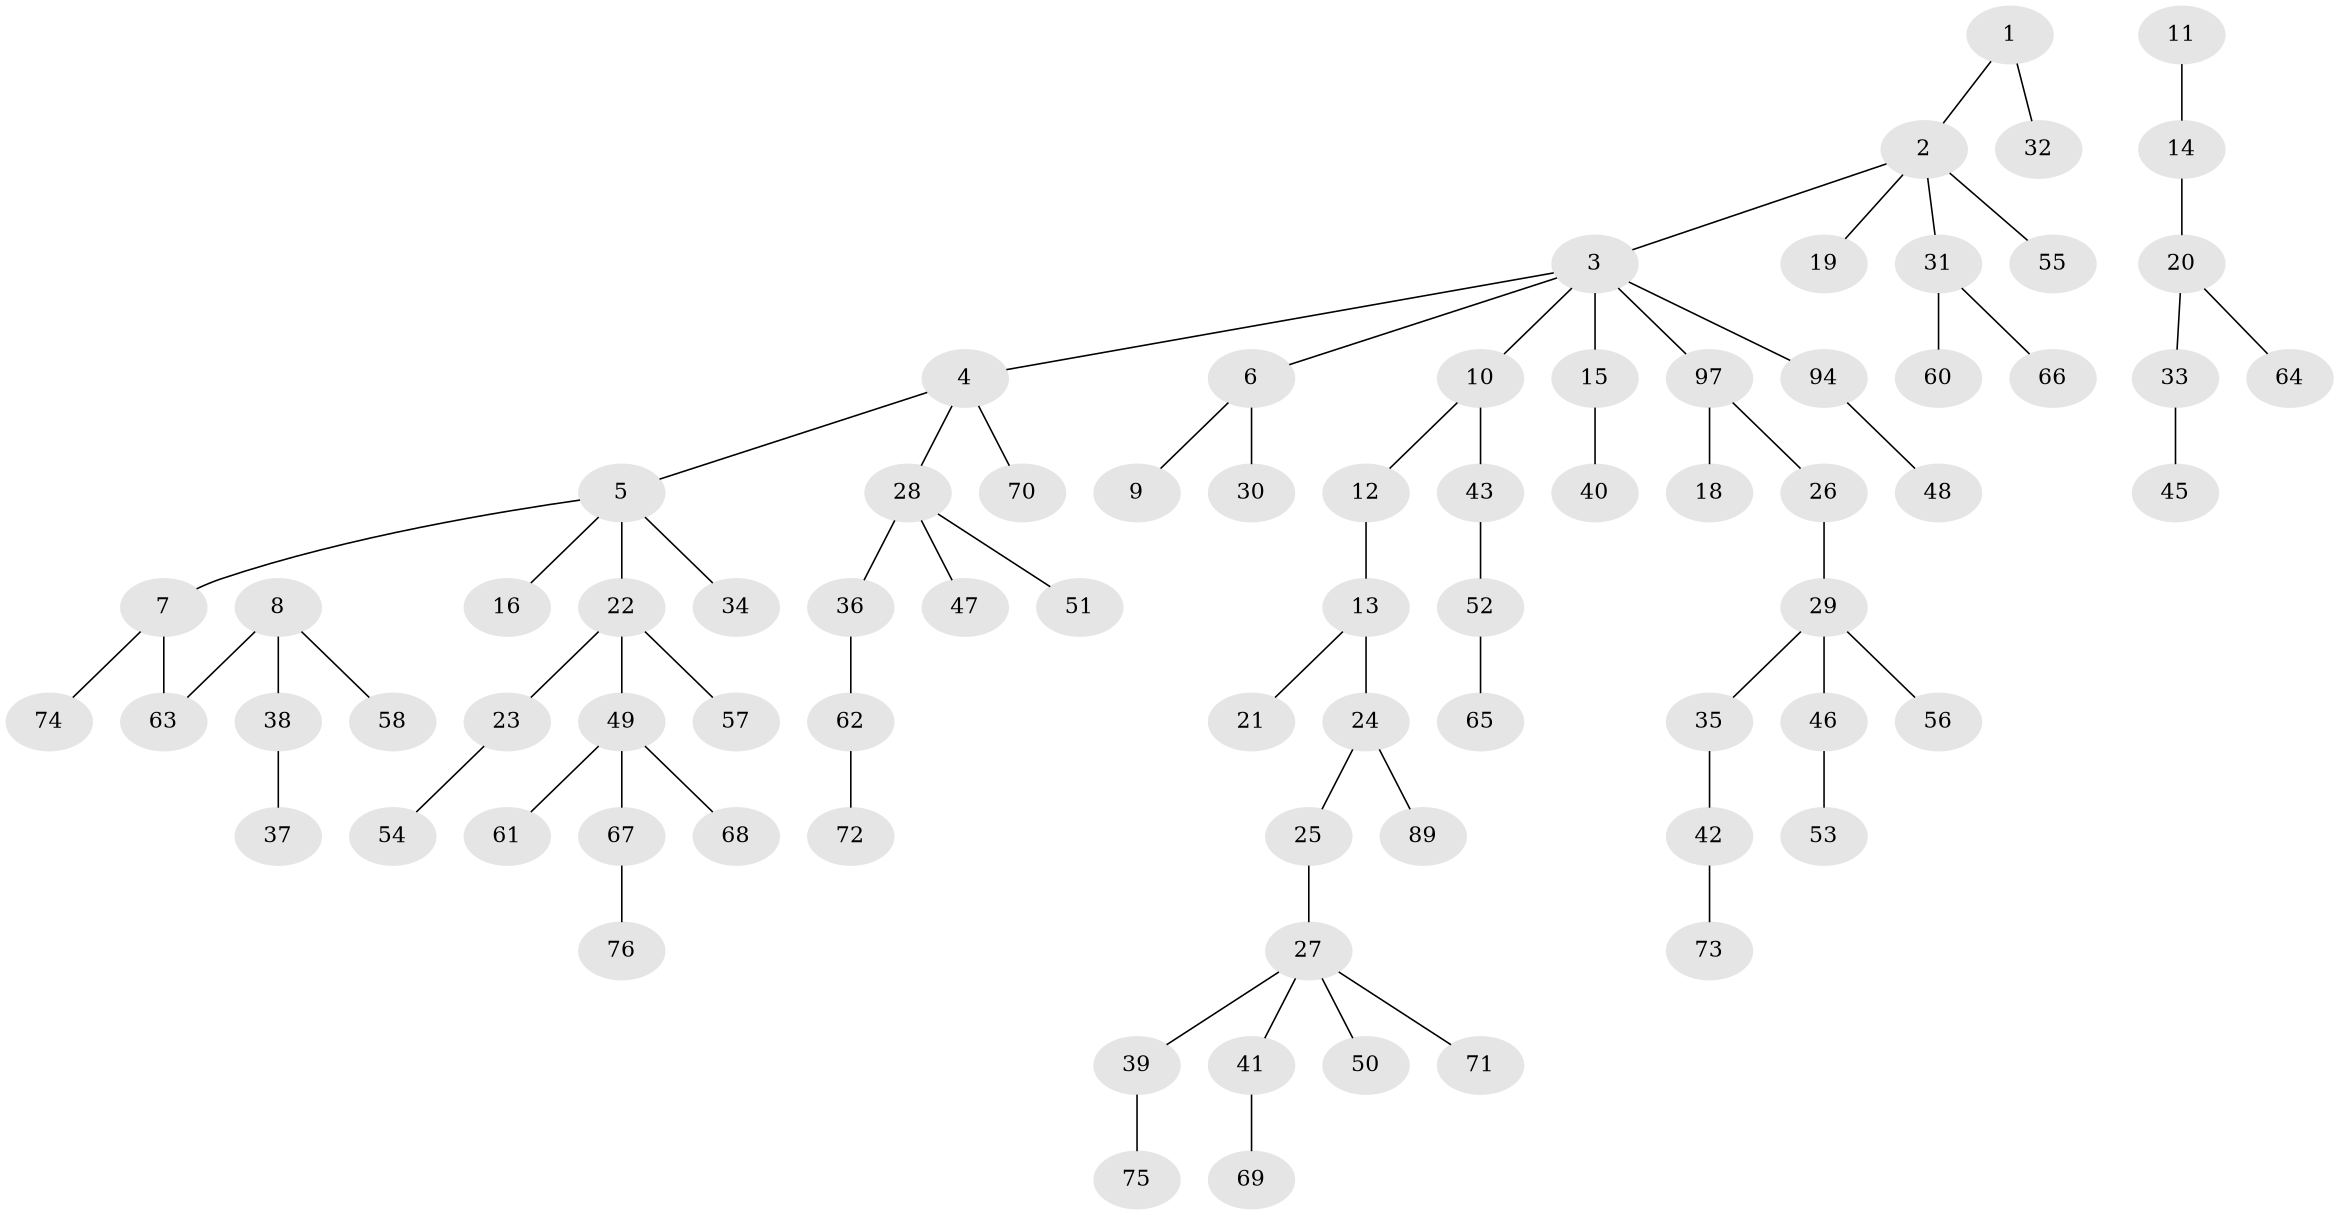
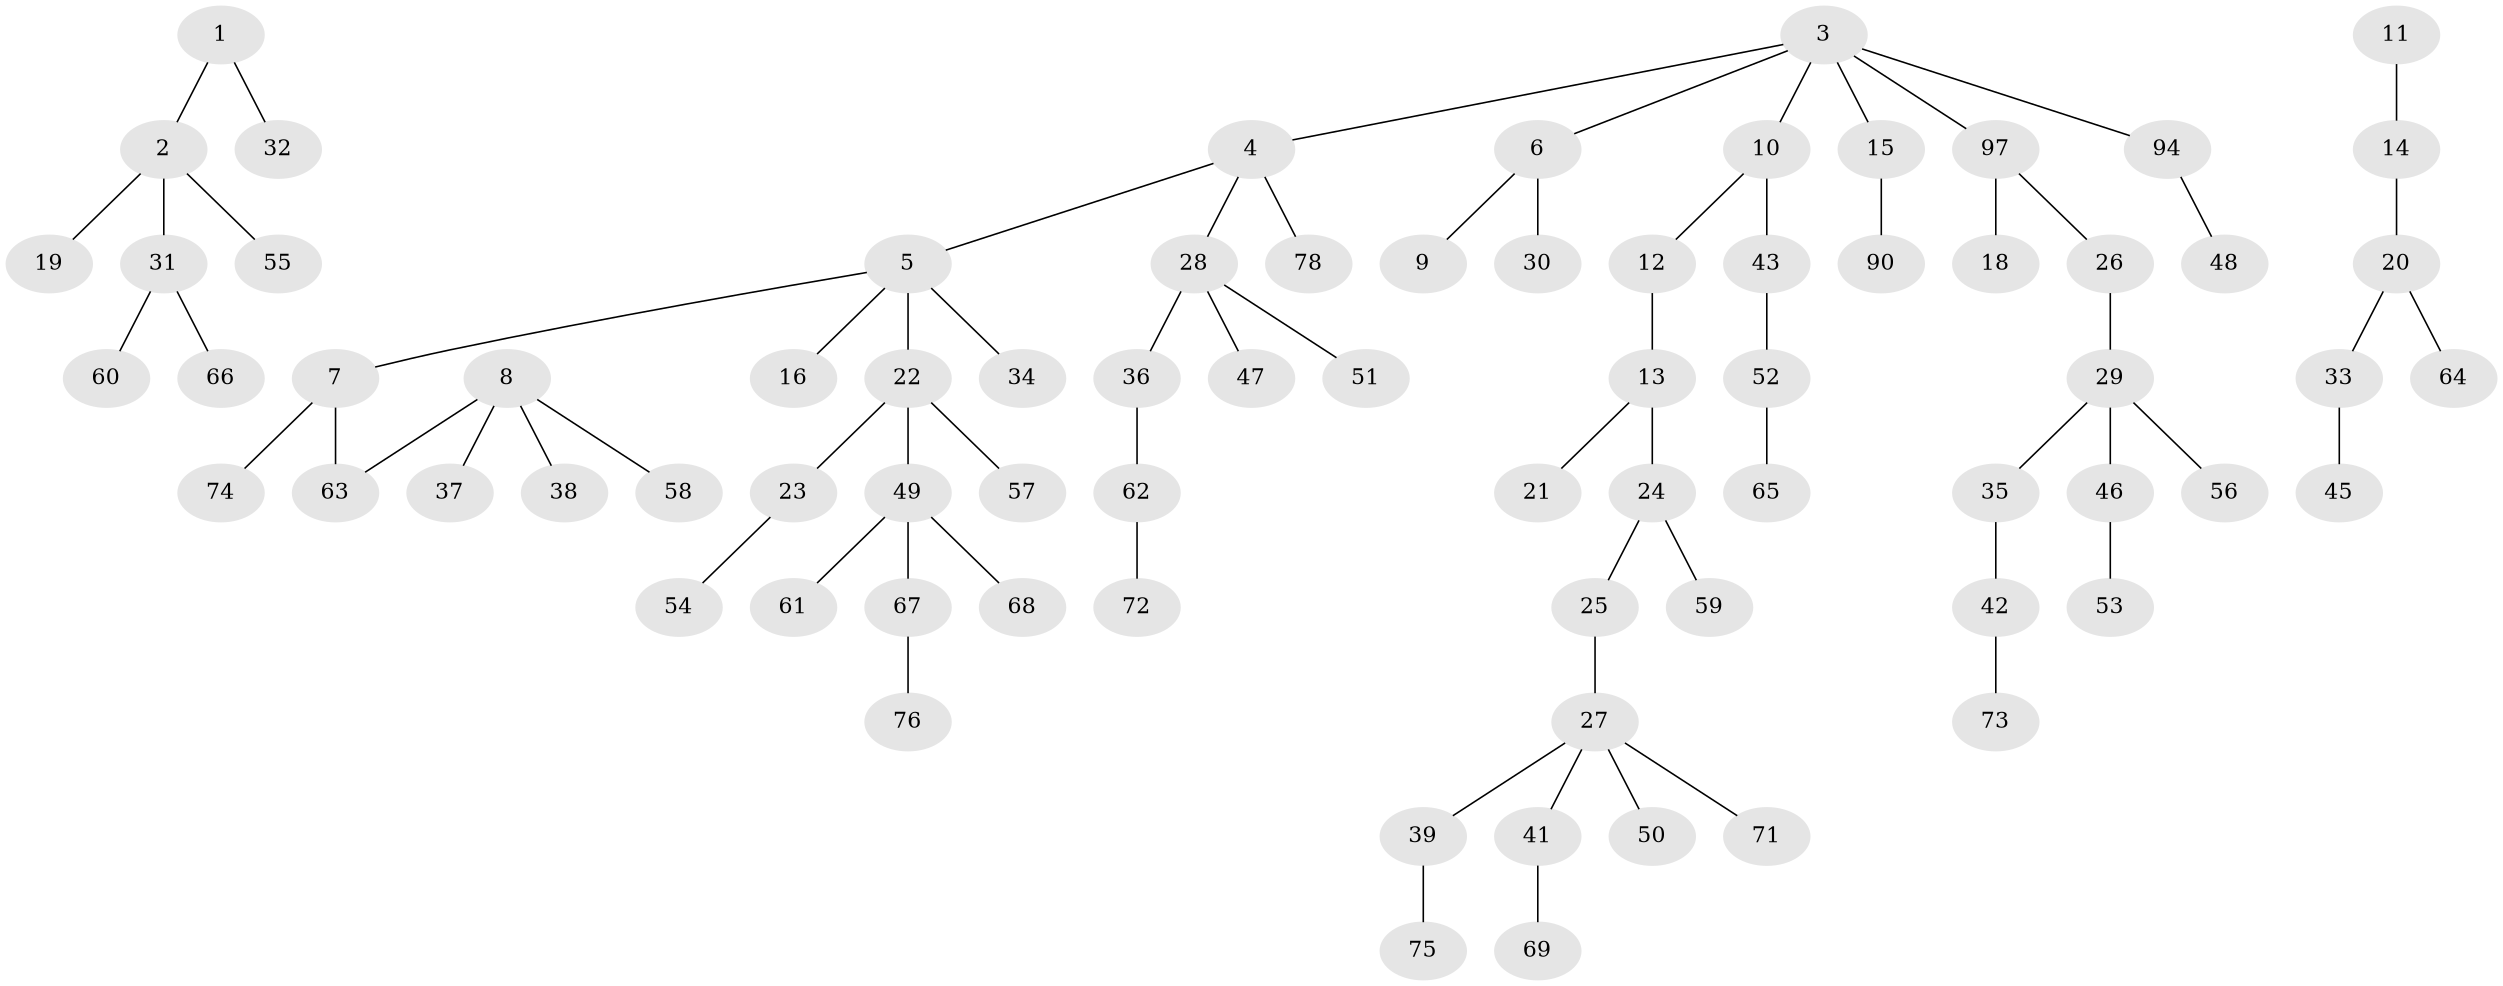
(1759, 207) -> none
(1023, 493) -> (1309, 264)
(1595, 493) -> (1881, 264)
(278, 779) -> (479, 436)
(1423, 836) -> (1710, 607)
